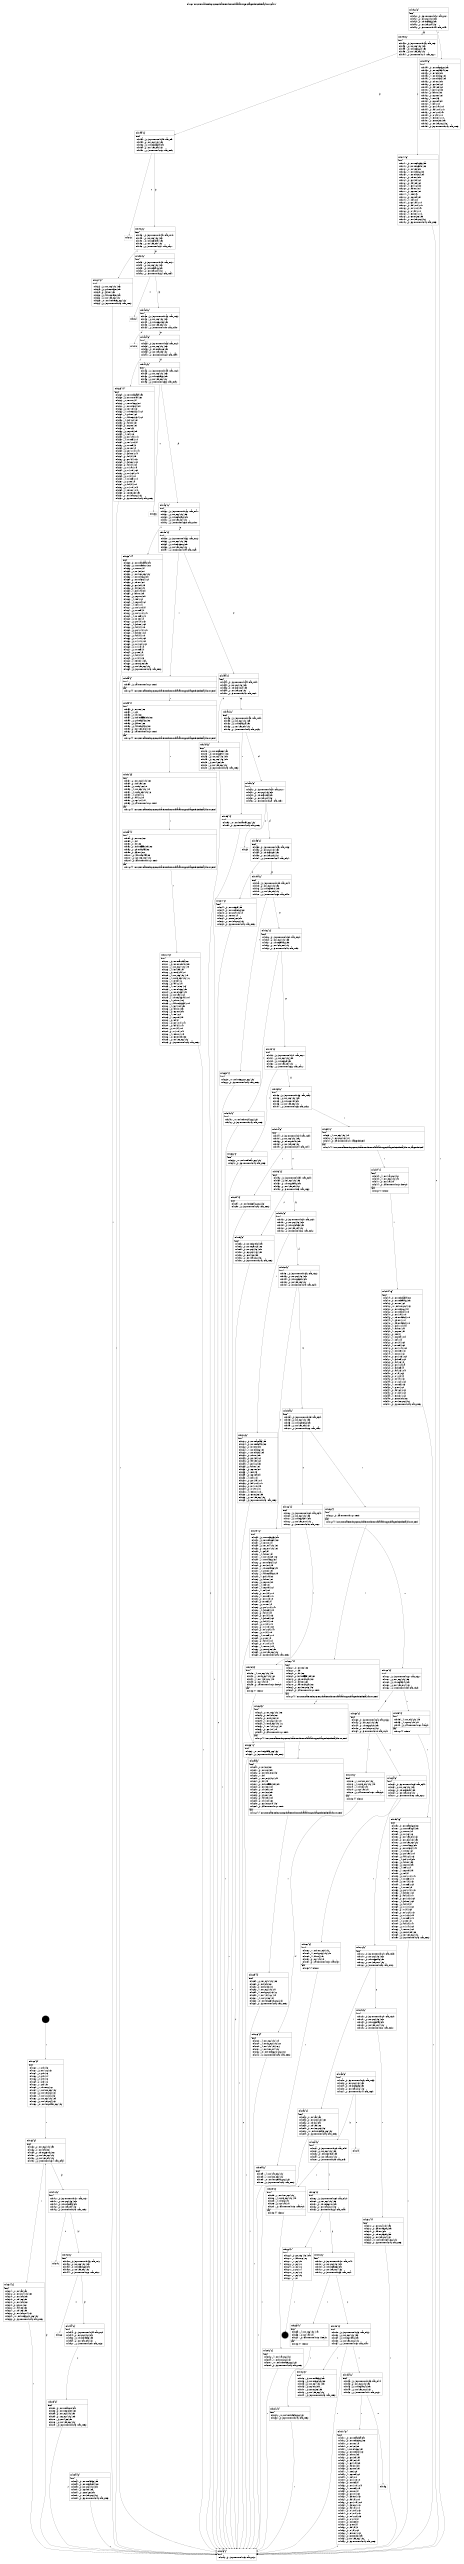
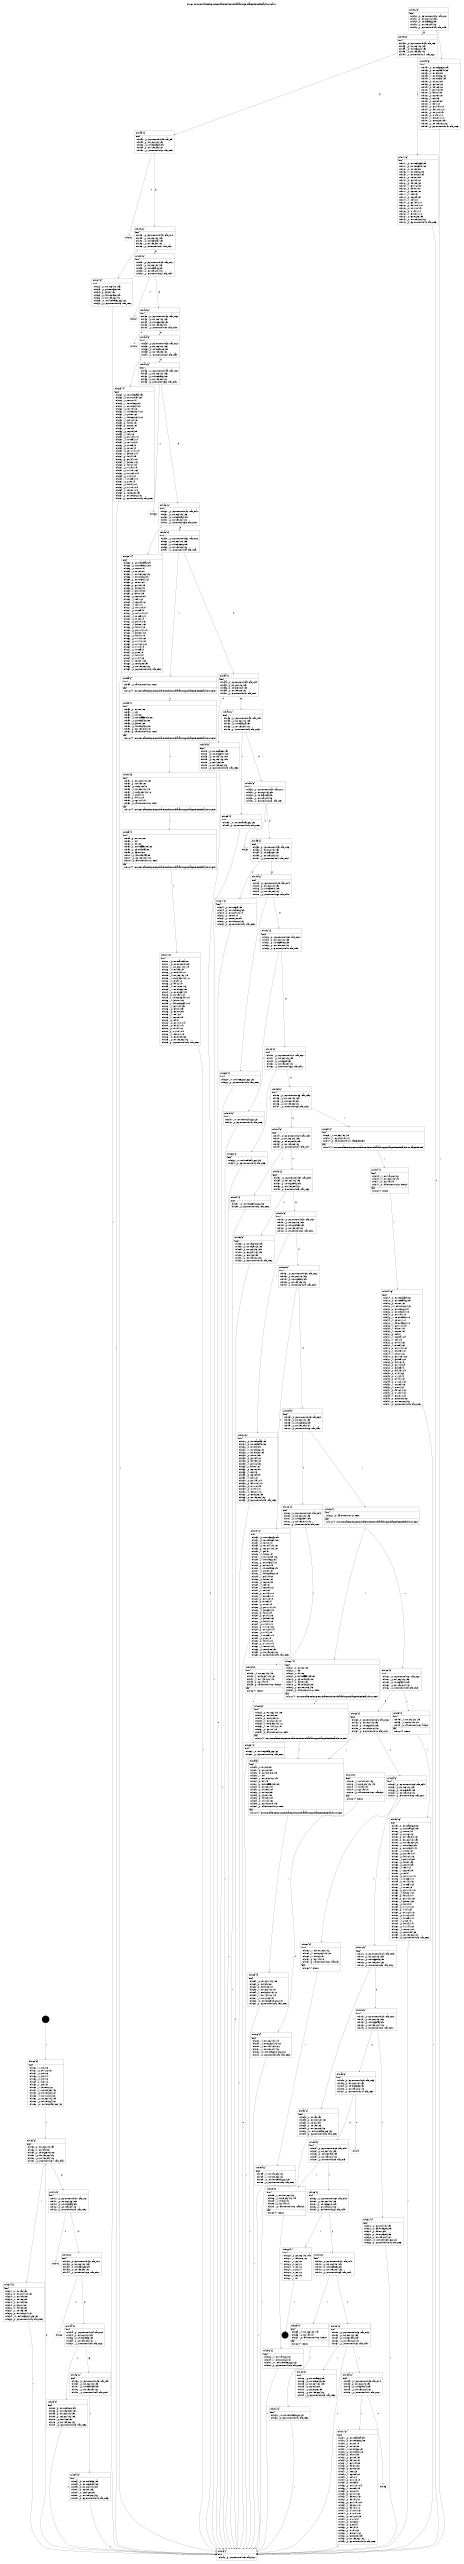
none -> (291, 1118)
(368, 1753) -> (343, 1746)
none -> (366, 2051)
none -> (90, 2384)
